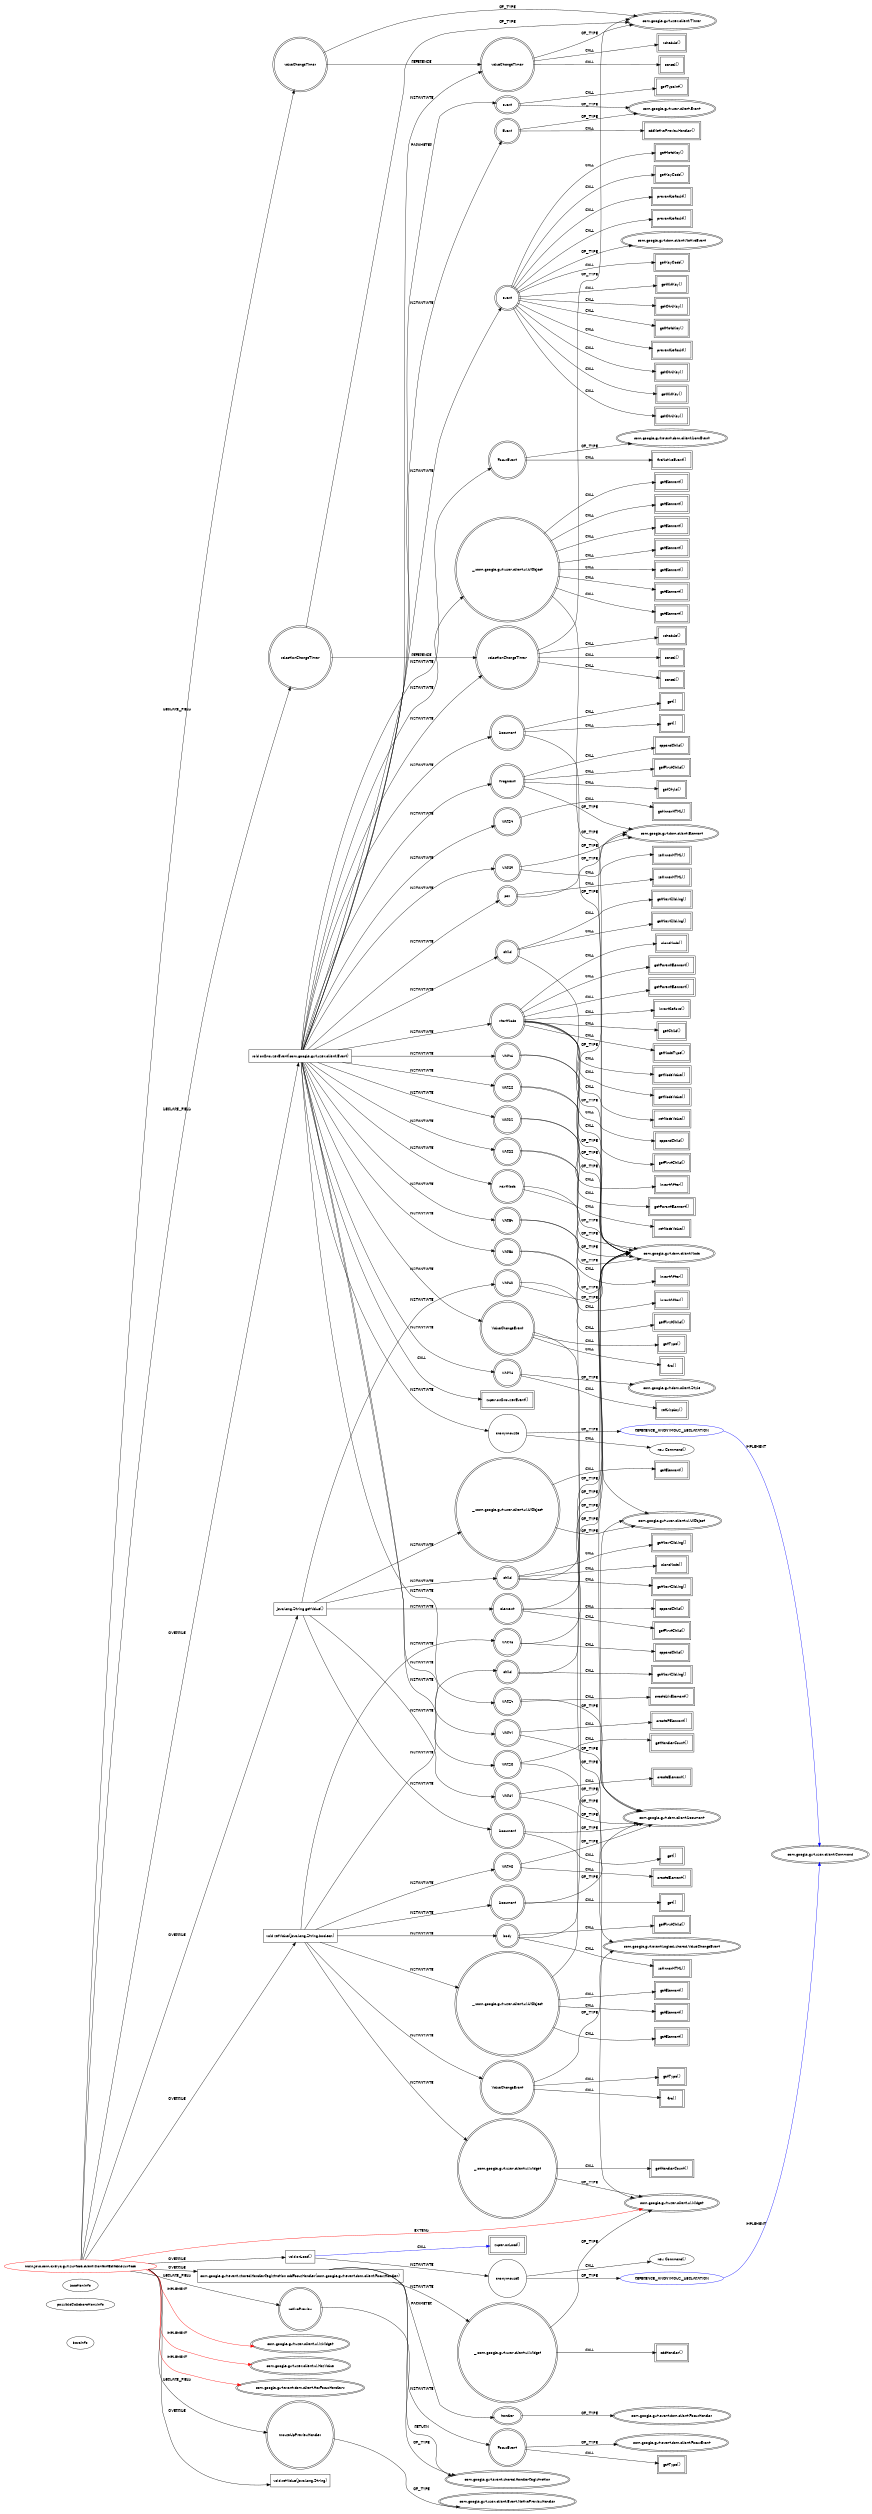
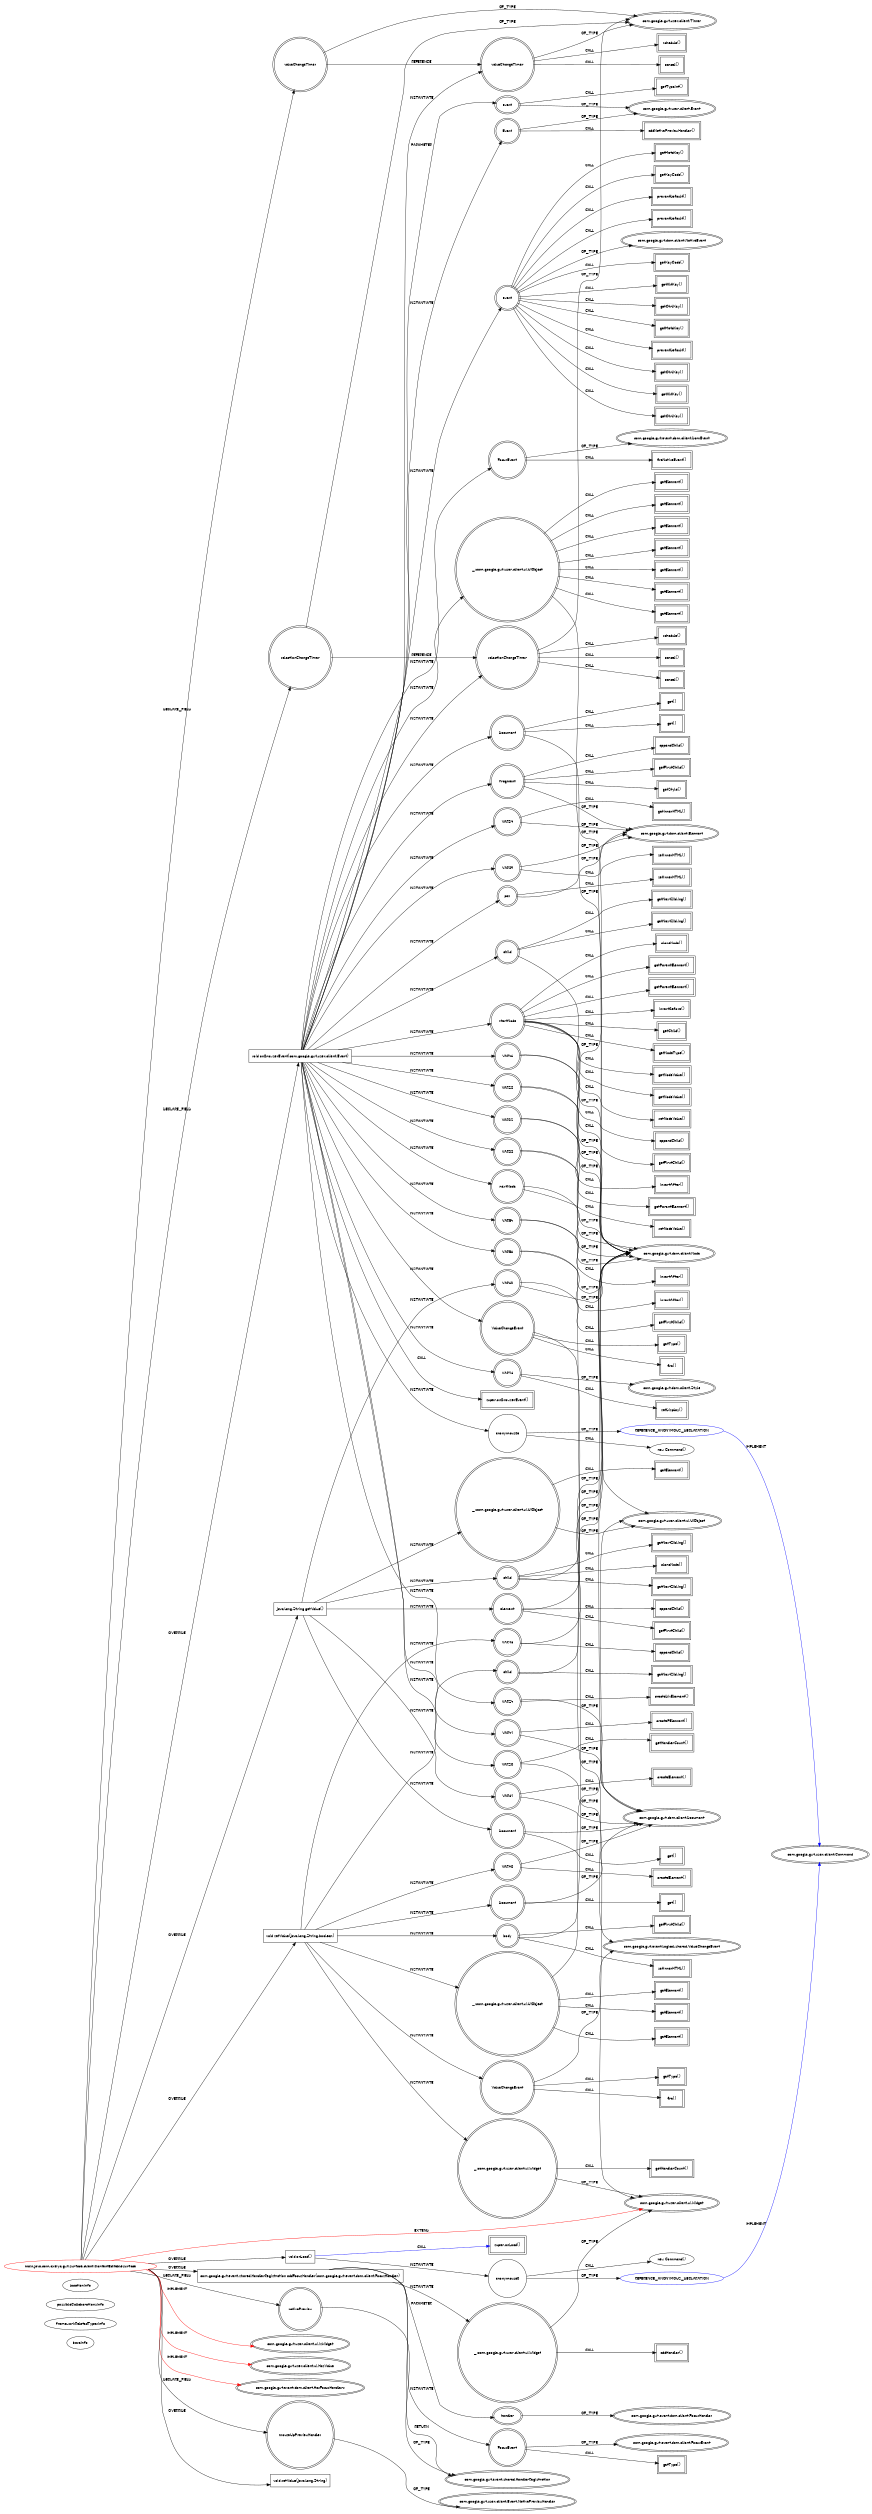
none -> (573, 826)
none -> (80, 2324)
